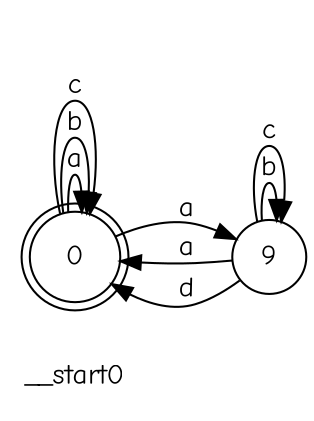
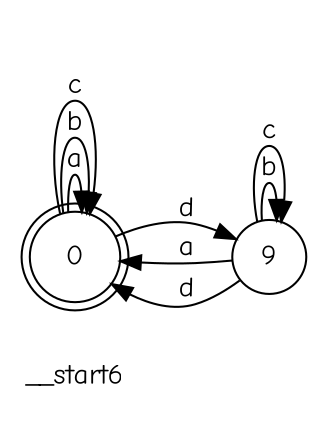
(187, 209) -> (187, 209)
(75, 376) -> (75, 376)
